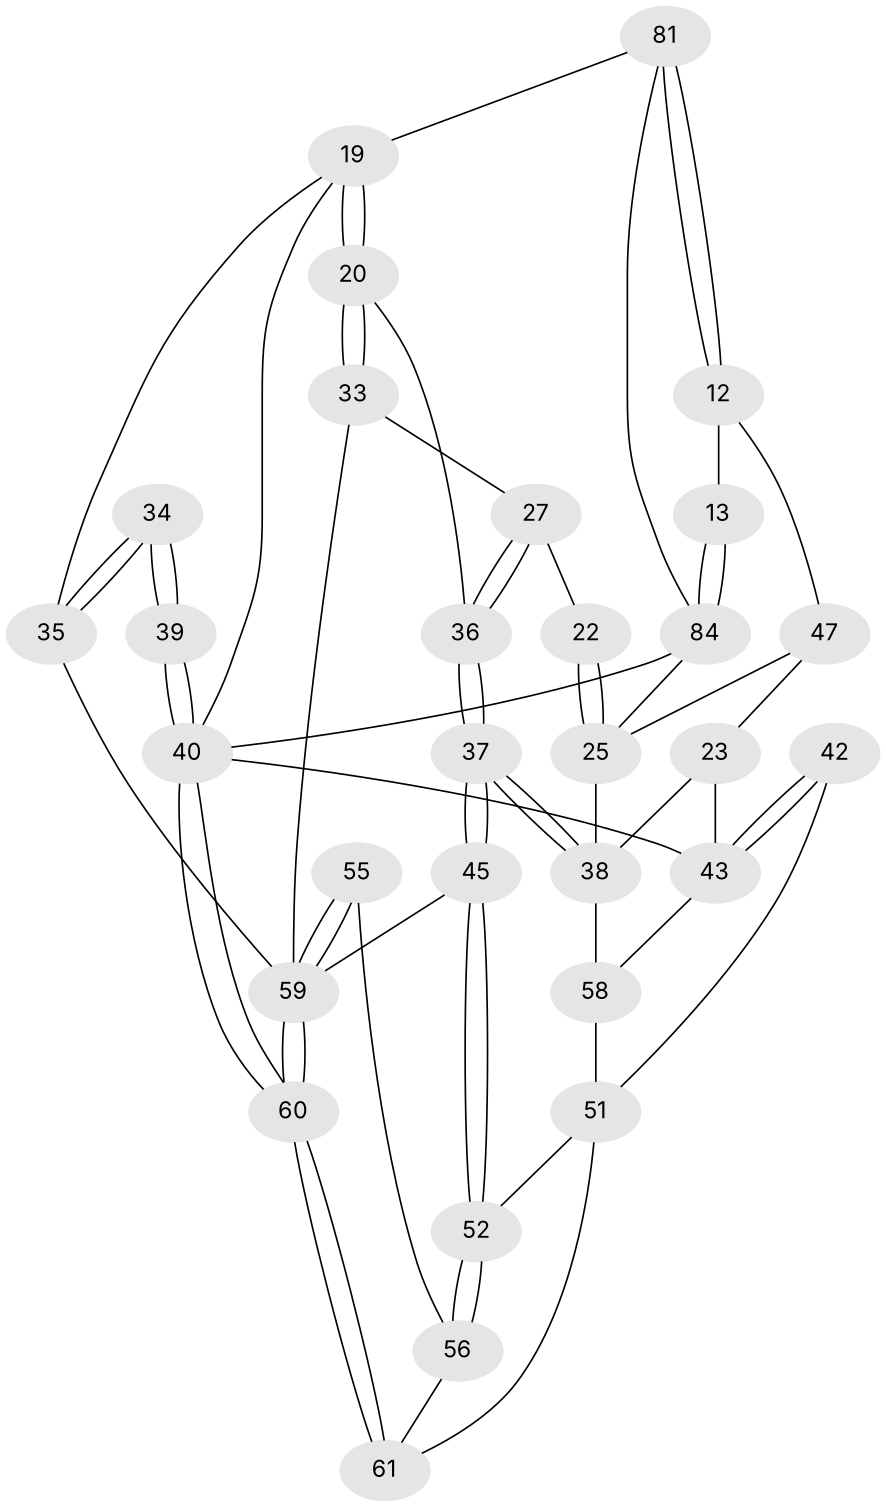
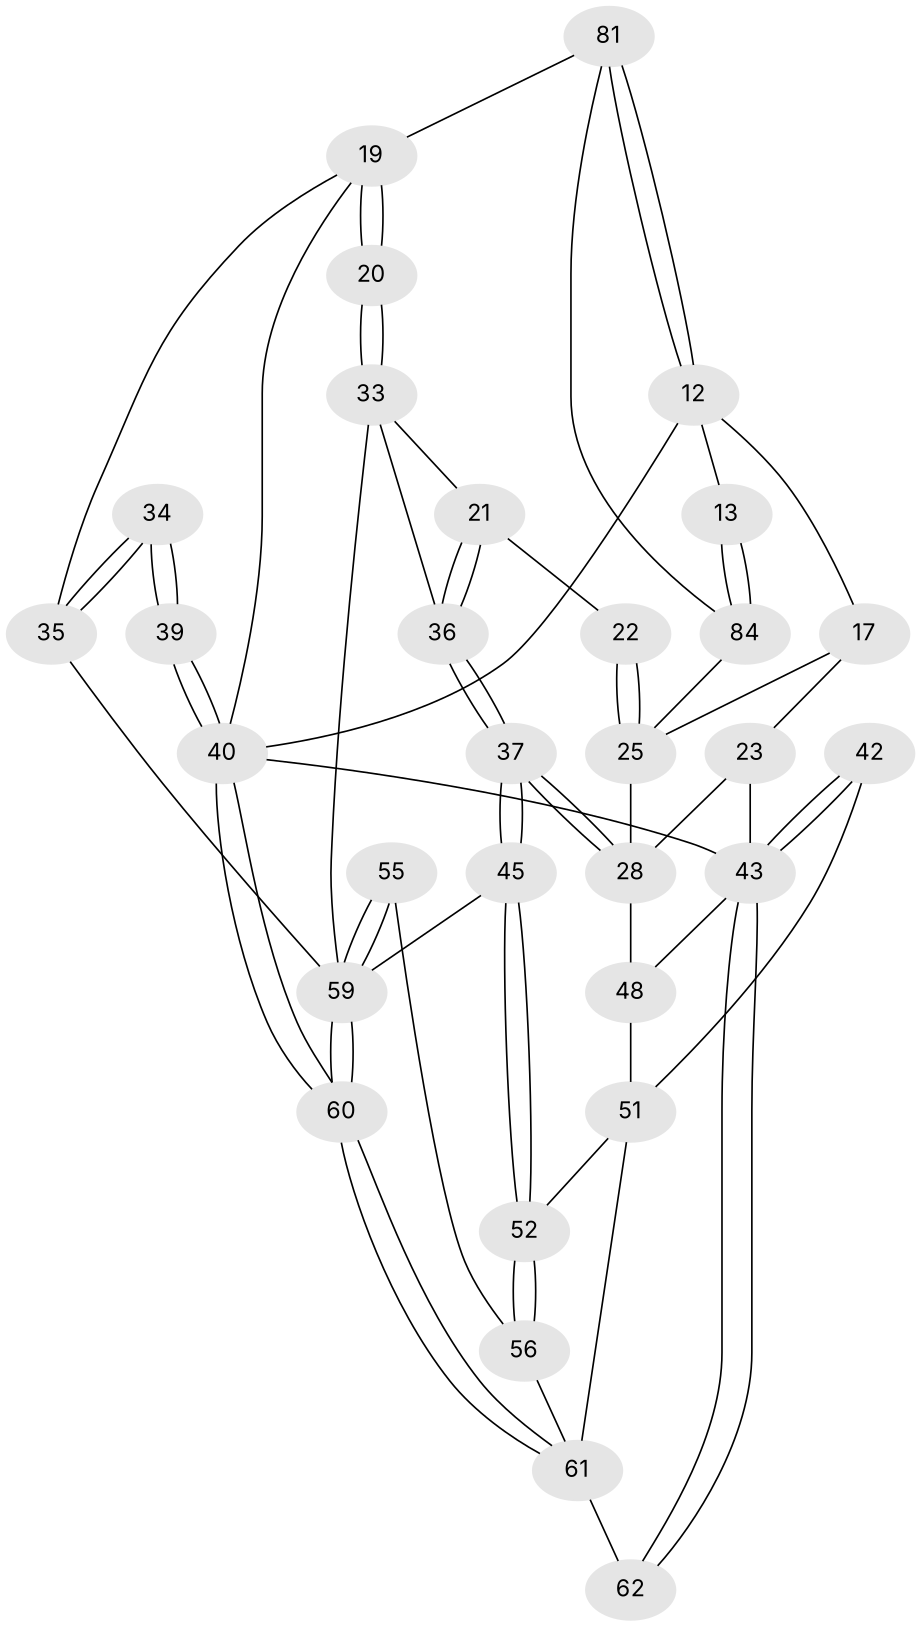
(436, 431) -> (407, 515)
(536, 515) -> (480, 515)
(825, 634) -> (865, 634)
(443, 714) -> (520, 649)
(596, 873) -> (631, 873)
(596, 993) -> (631, 993)
none -> (631, 1590)
